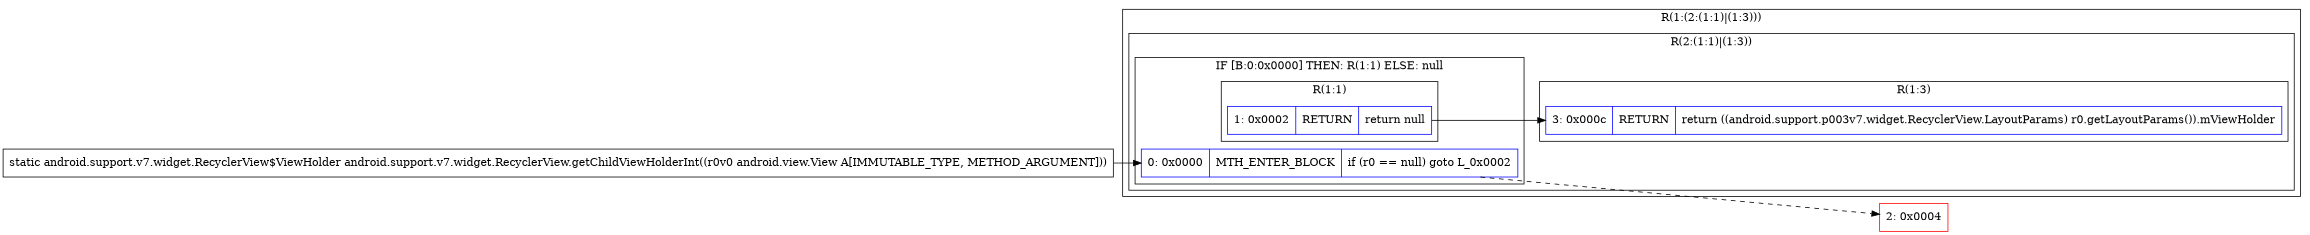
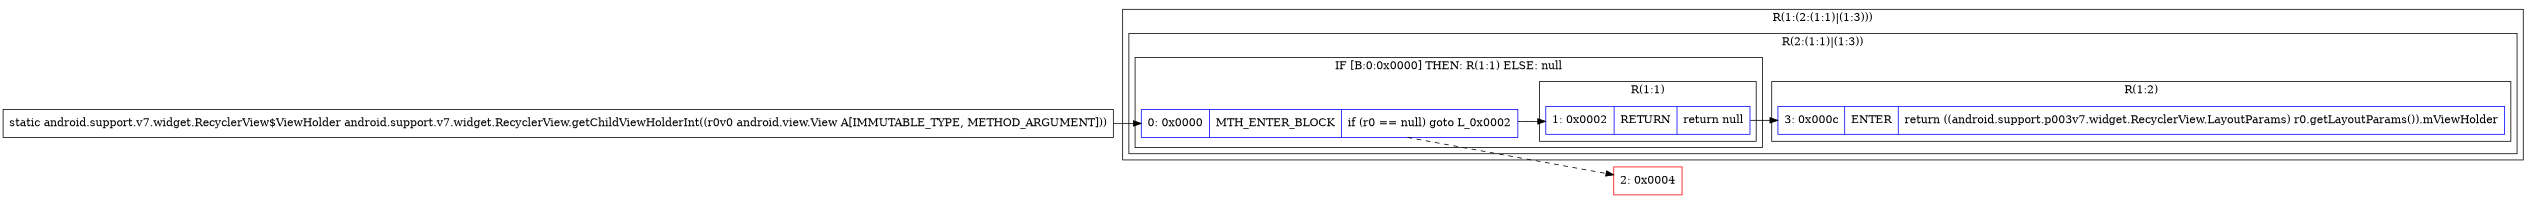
(1914, 90) -> (2141, 90)
(1644, 120) -> (1871, 120)
none -> (1528, 122)
